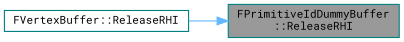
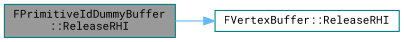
(203, 21) -> (190, 21)
